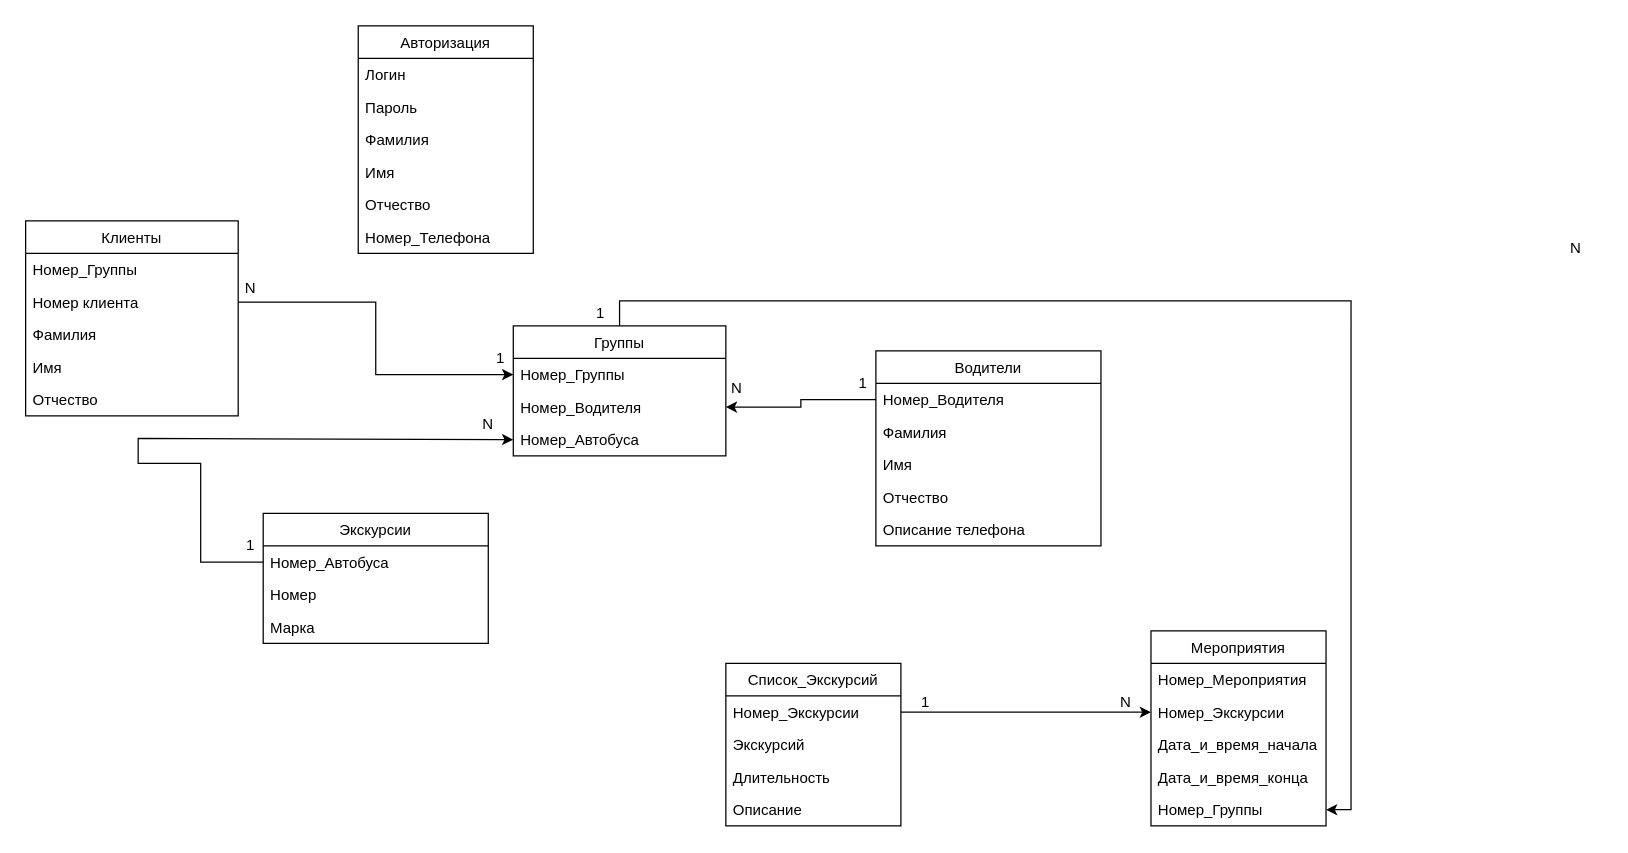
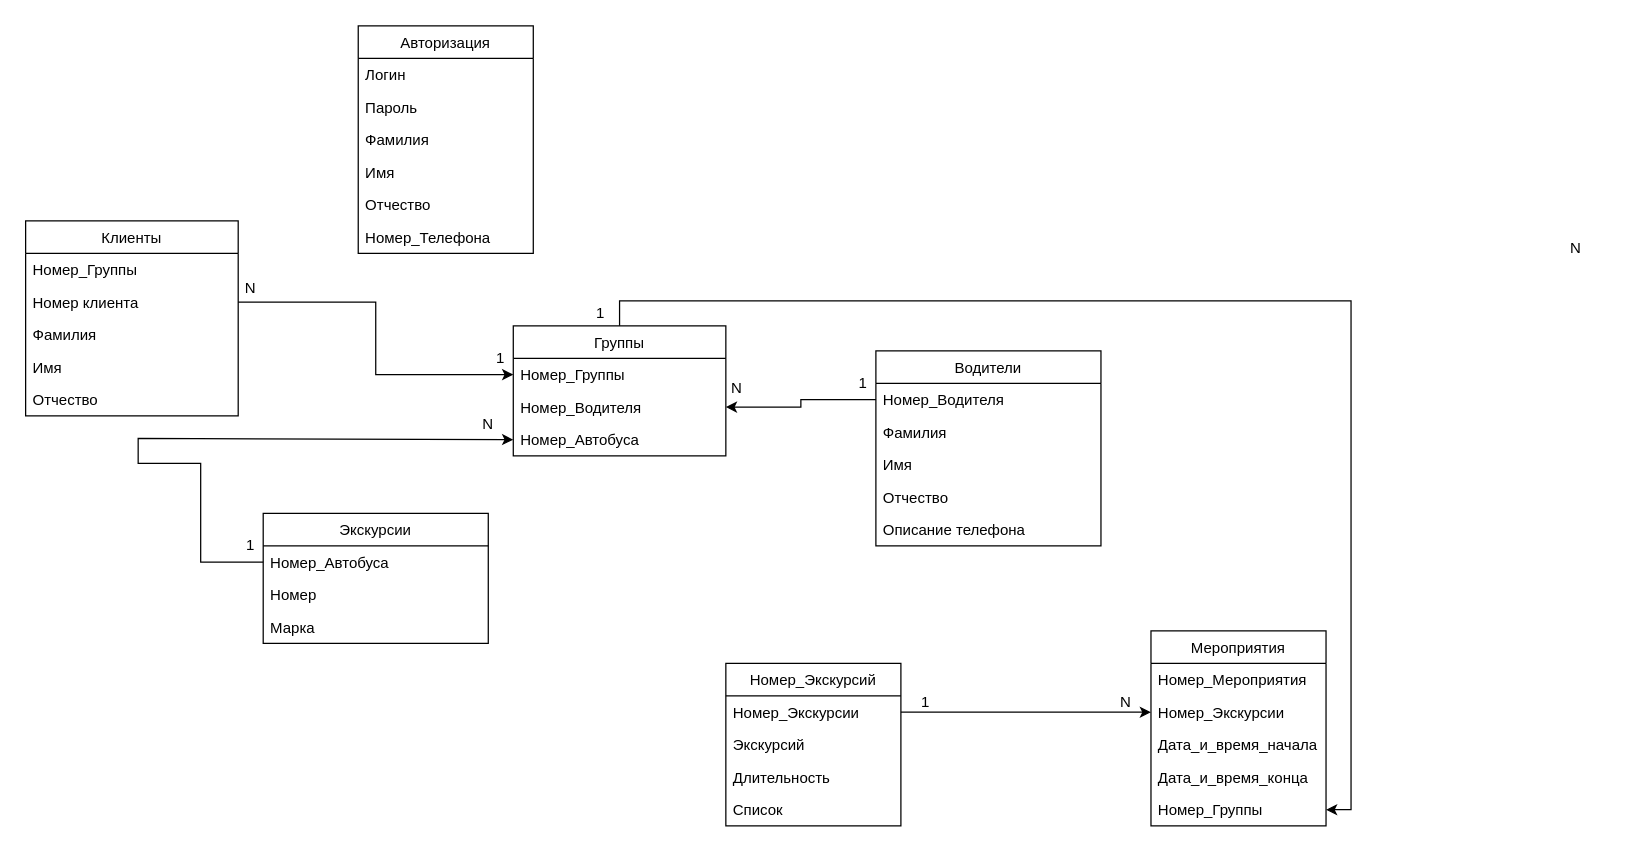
(813, 680) -> (813, 680)
(766, 810) -> (758, 810)
